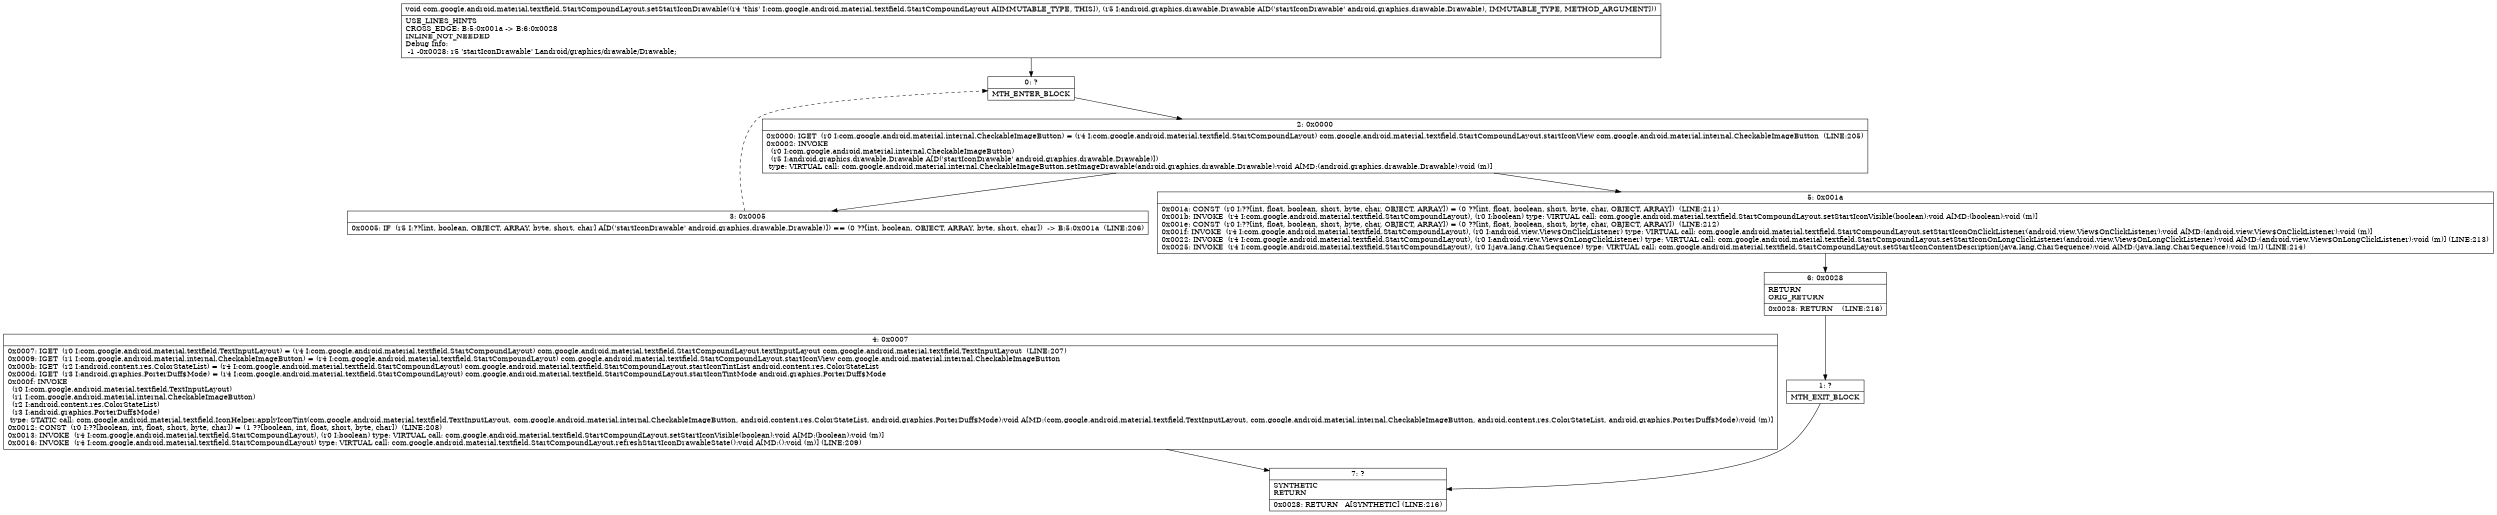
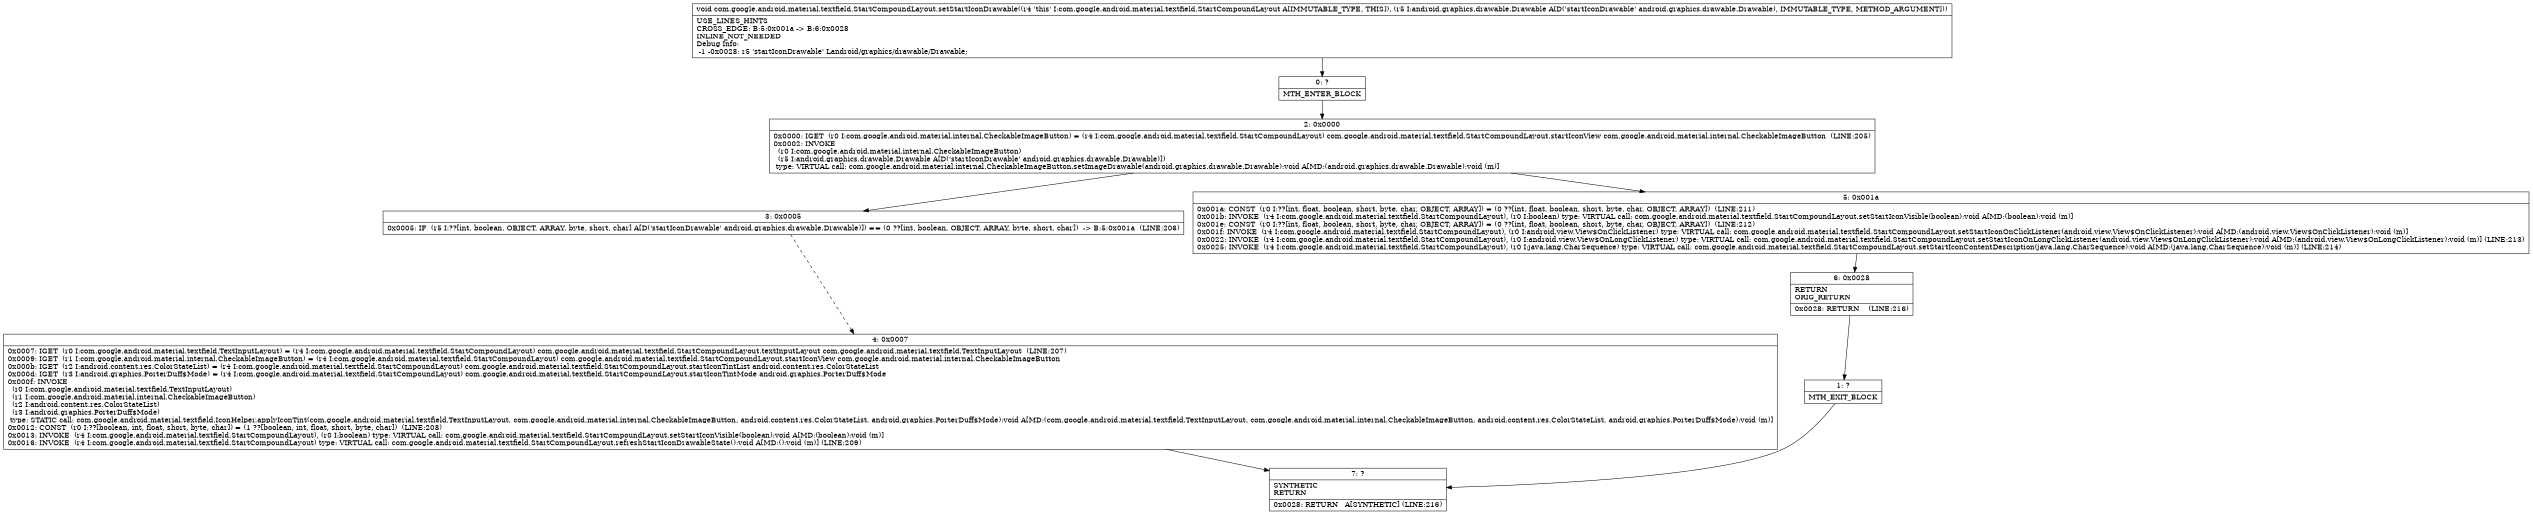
(821, 103) -> (821, 282)
